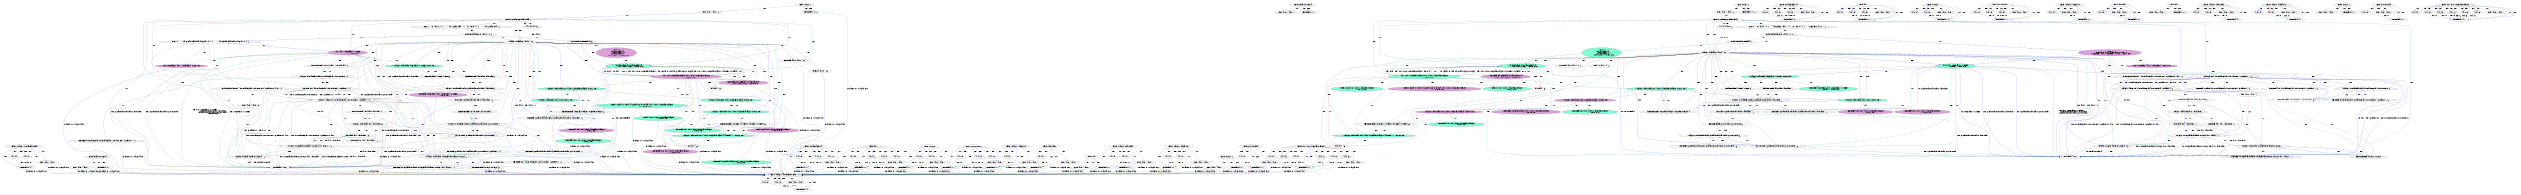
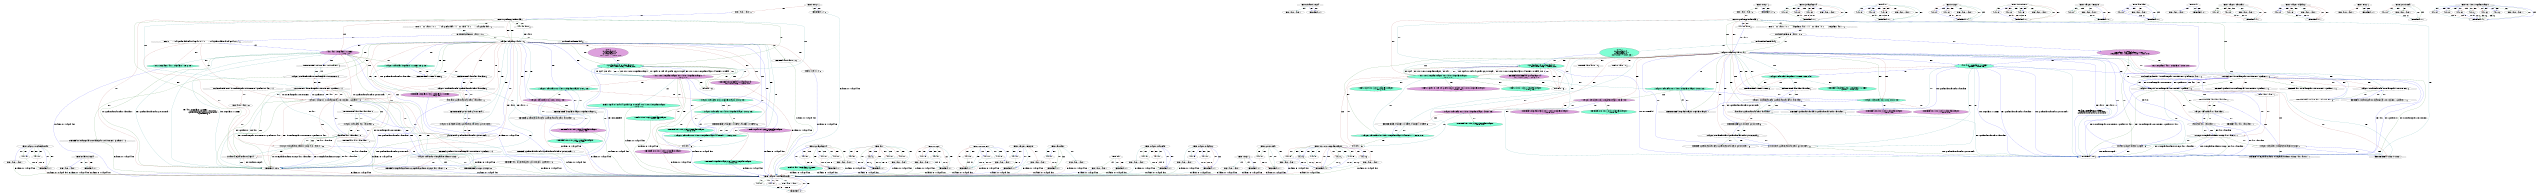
(181, 66) -> (173, 66)
(555, 100) -> (547, 100)
none -> (801, 168)
